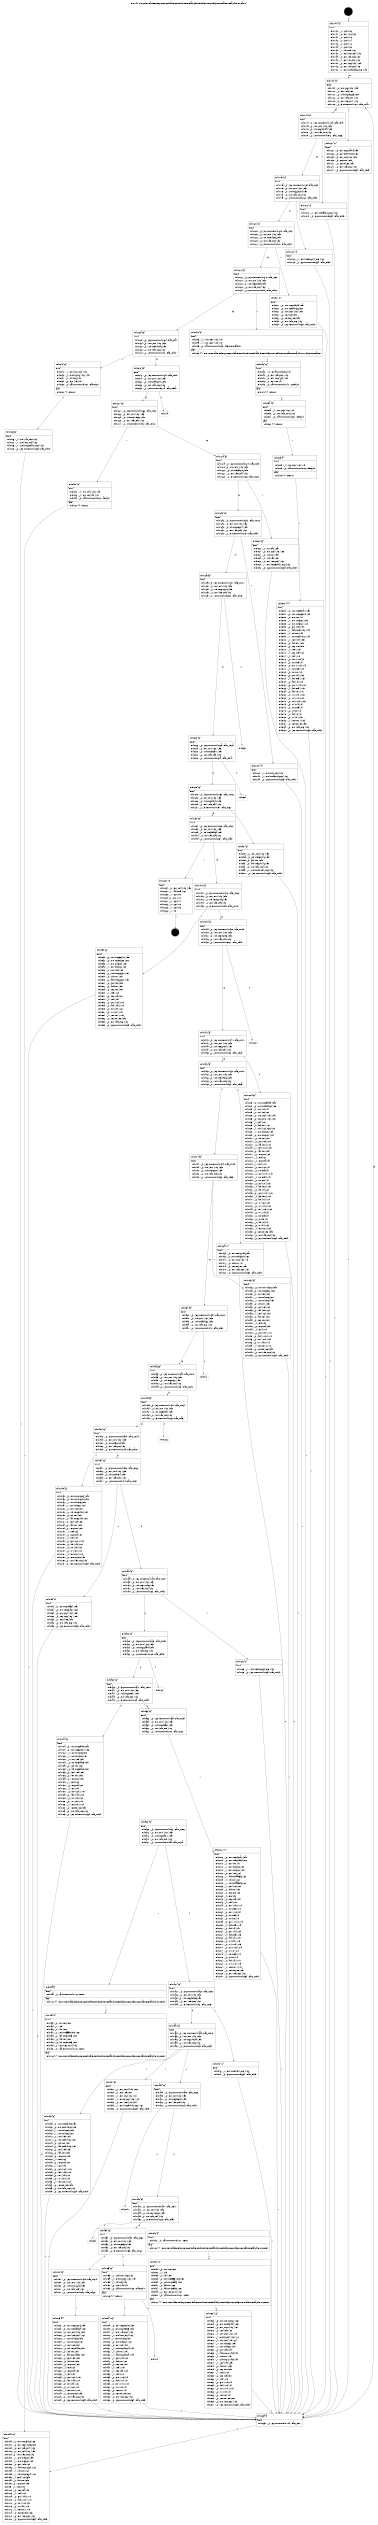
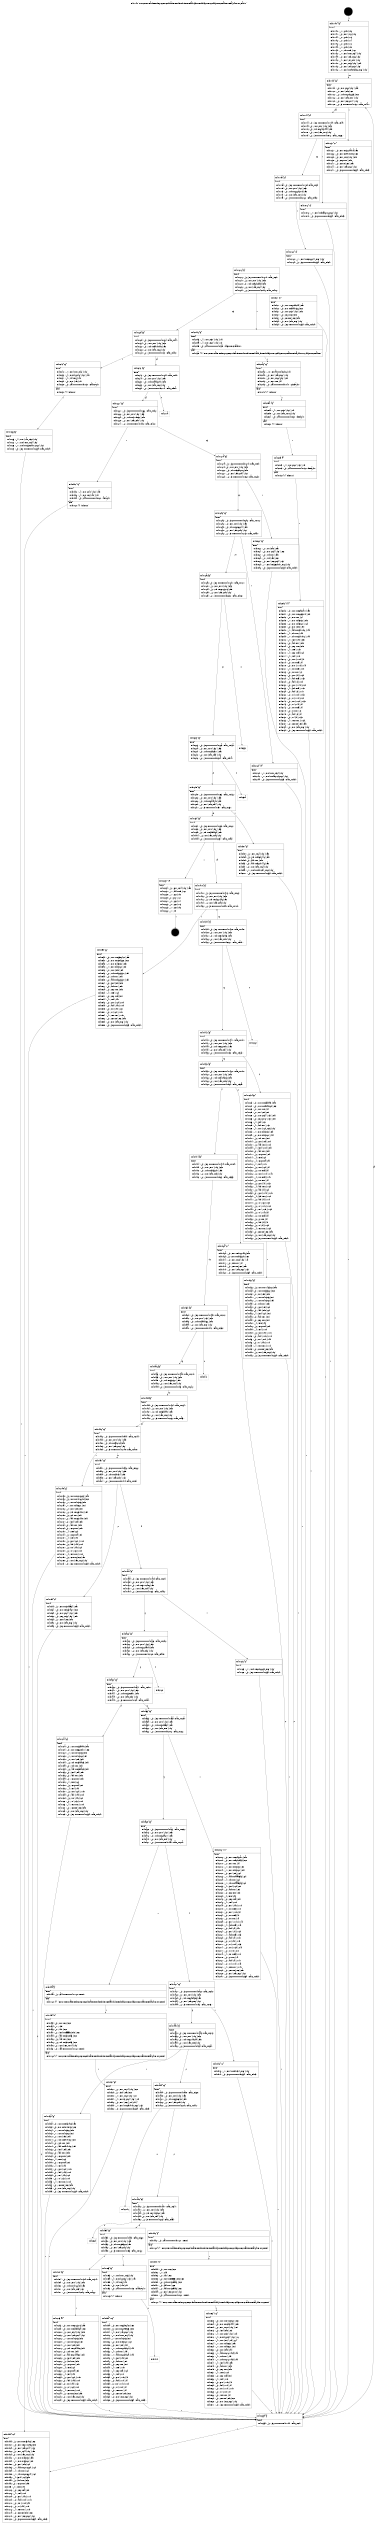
(271, 234) -> none
(220, 914) -> (217, 915)
(212, 1244) -> (267, 1259)
(164, 1440) -> none
none -> (163, 1777)
(162, 2064) -> (96, 2073)
(124, 2307) -> none
